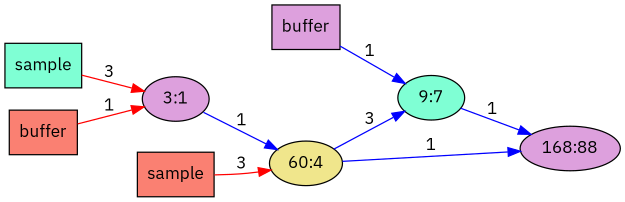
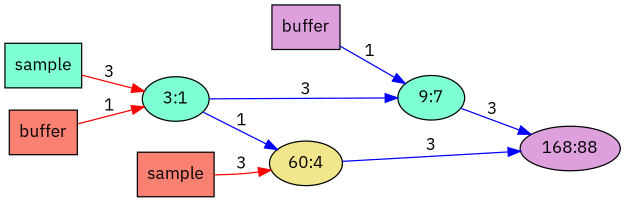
(176, 99) -> (176, 99)
(493, 110) -> (493, 110)
(364, 133) -> (297, 98)
(431, 145) -> (431, 145)
